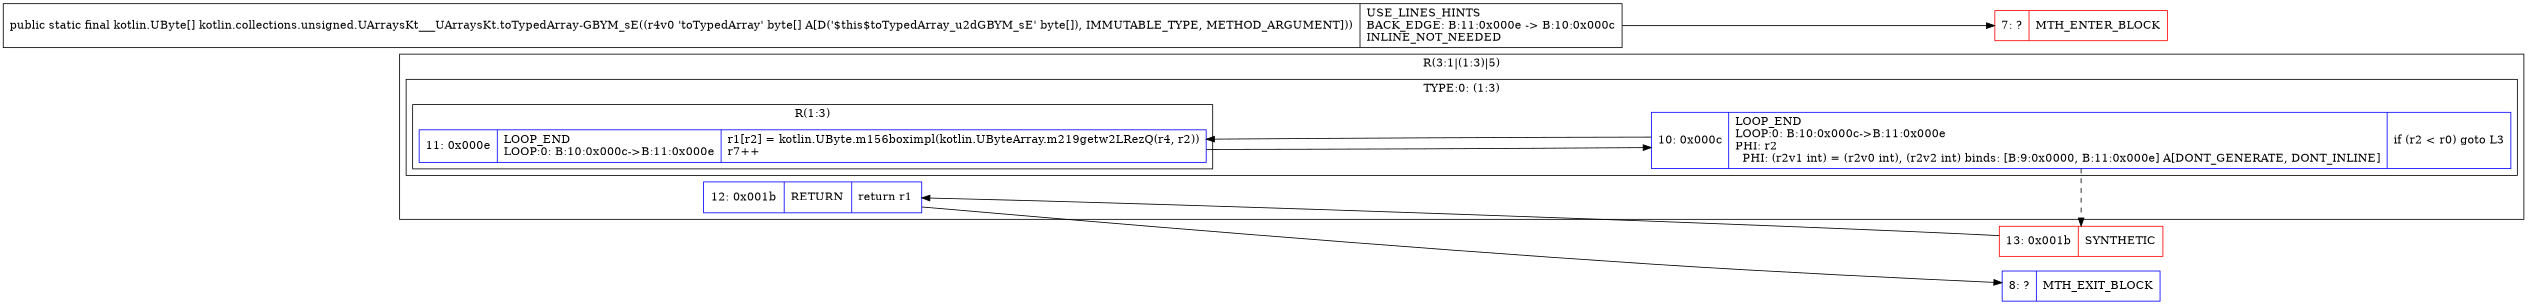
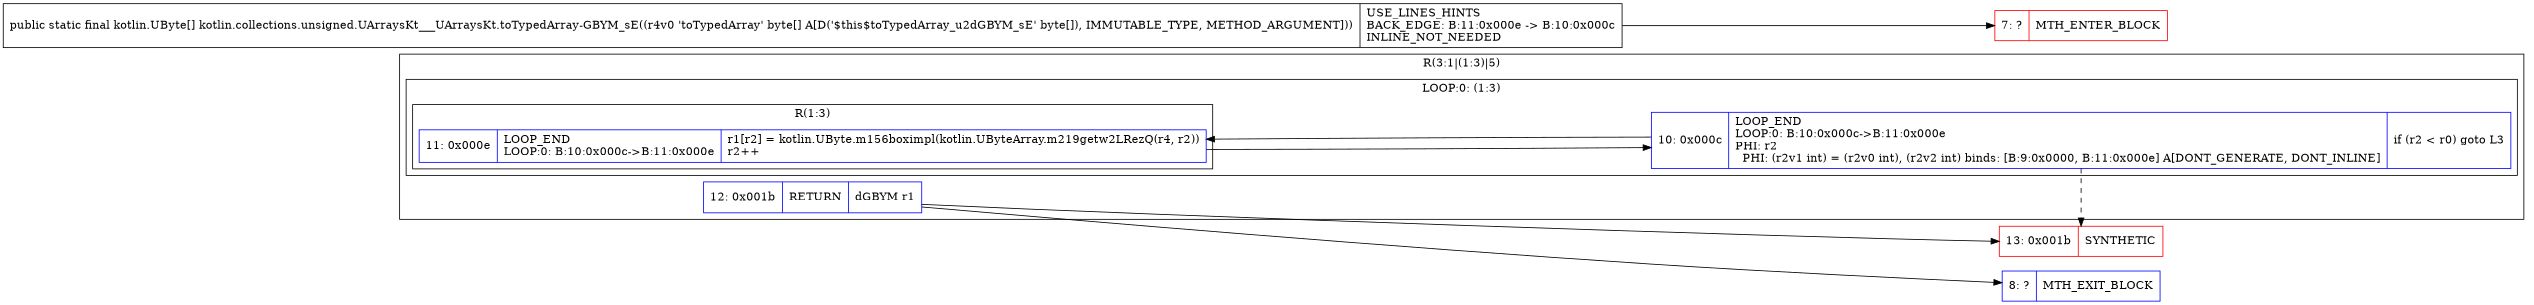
(1462, 89) -> (1462, 89)
(744, 152) -> (744, 152)
(886, 197) -> (885, 197)
(1438, 214) -> (1456, 225)
